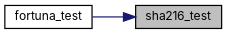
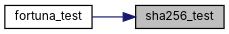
(179, 17) -> (180, 17)
